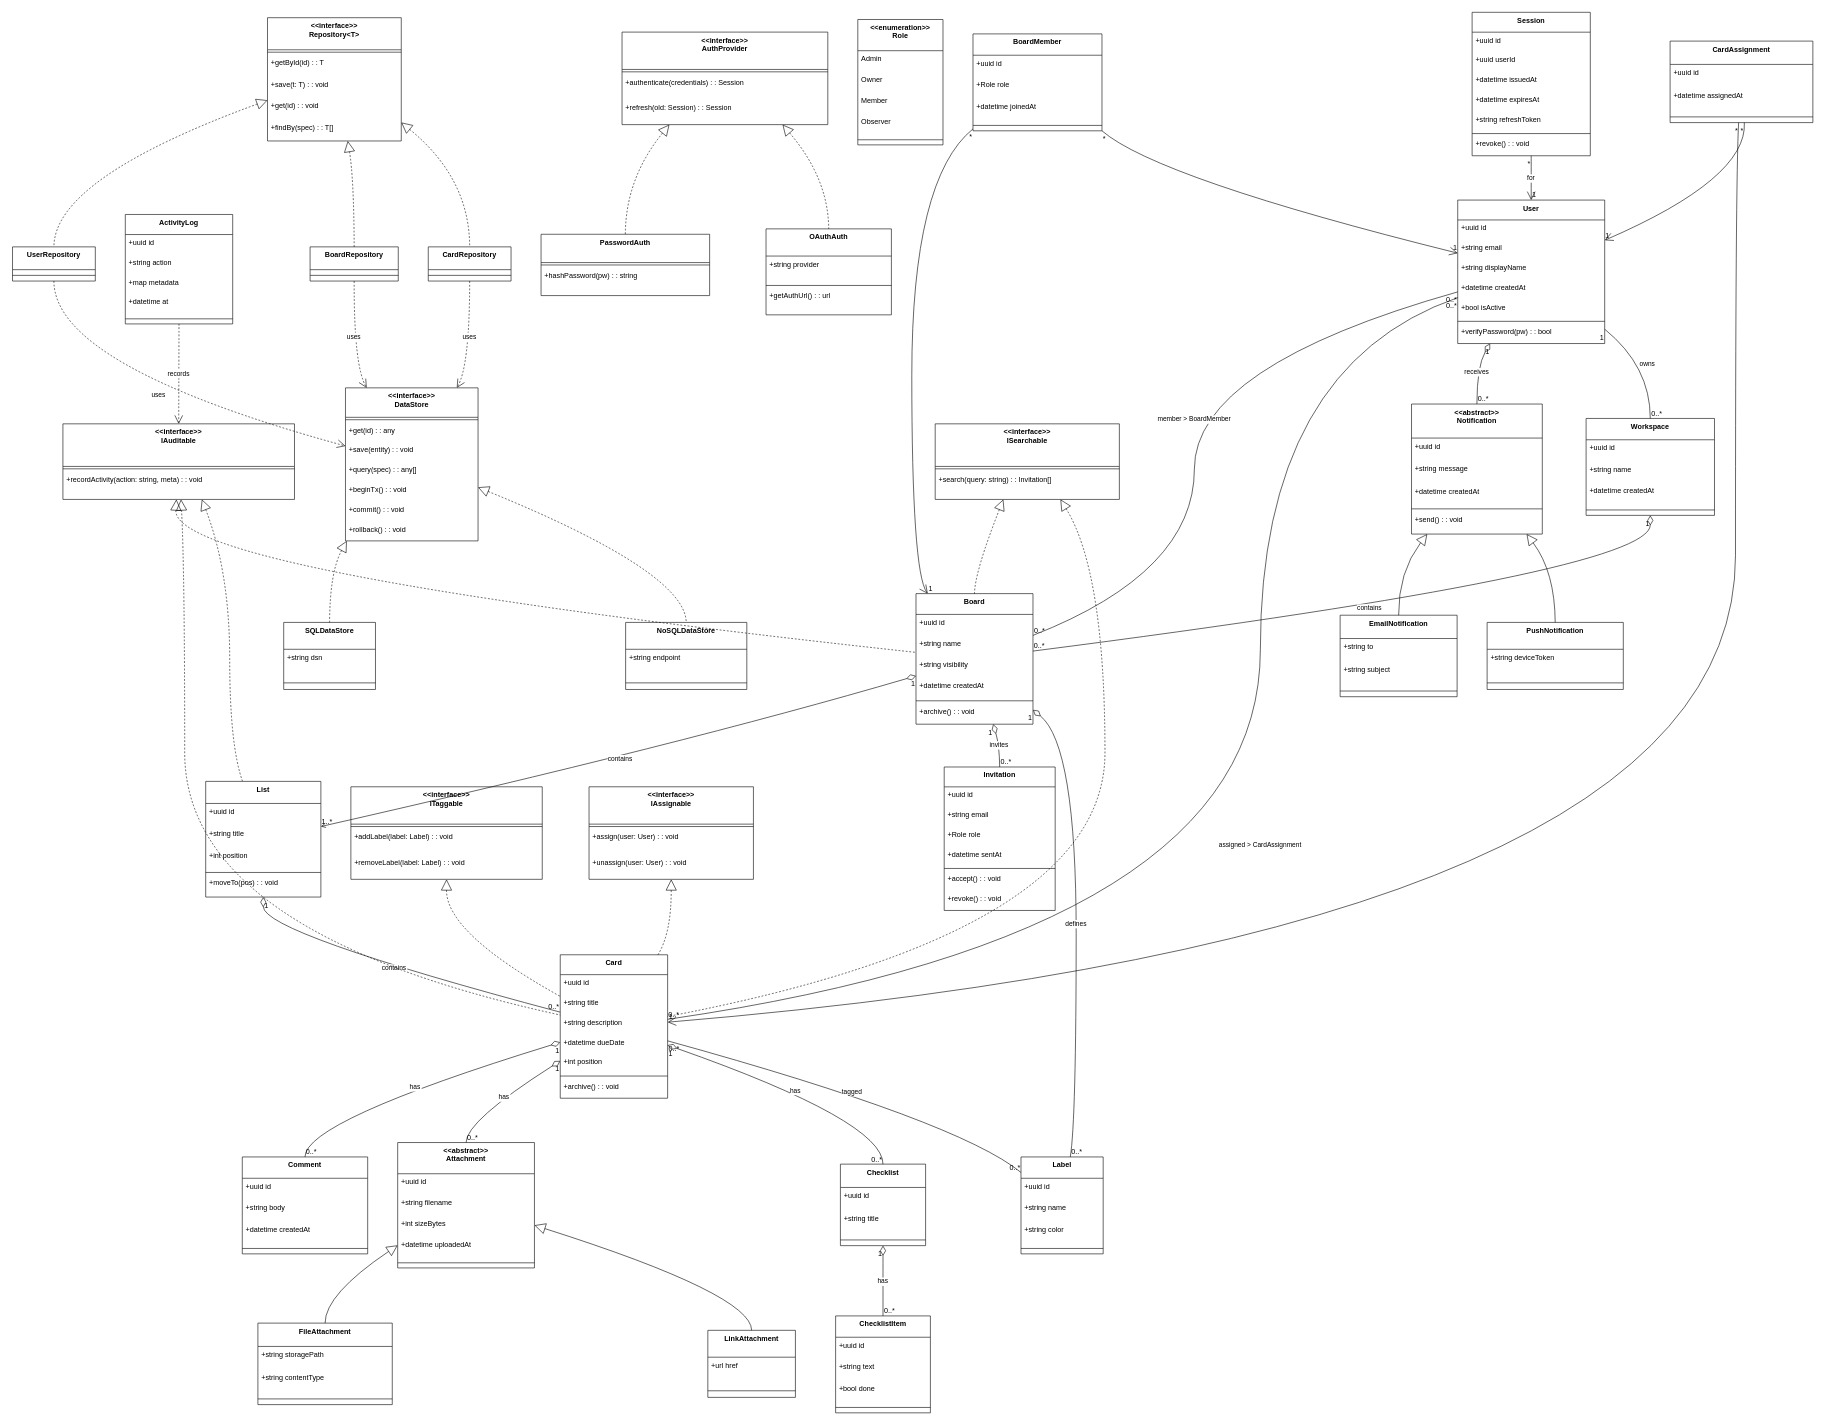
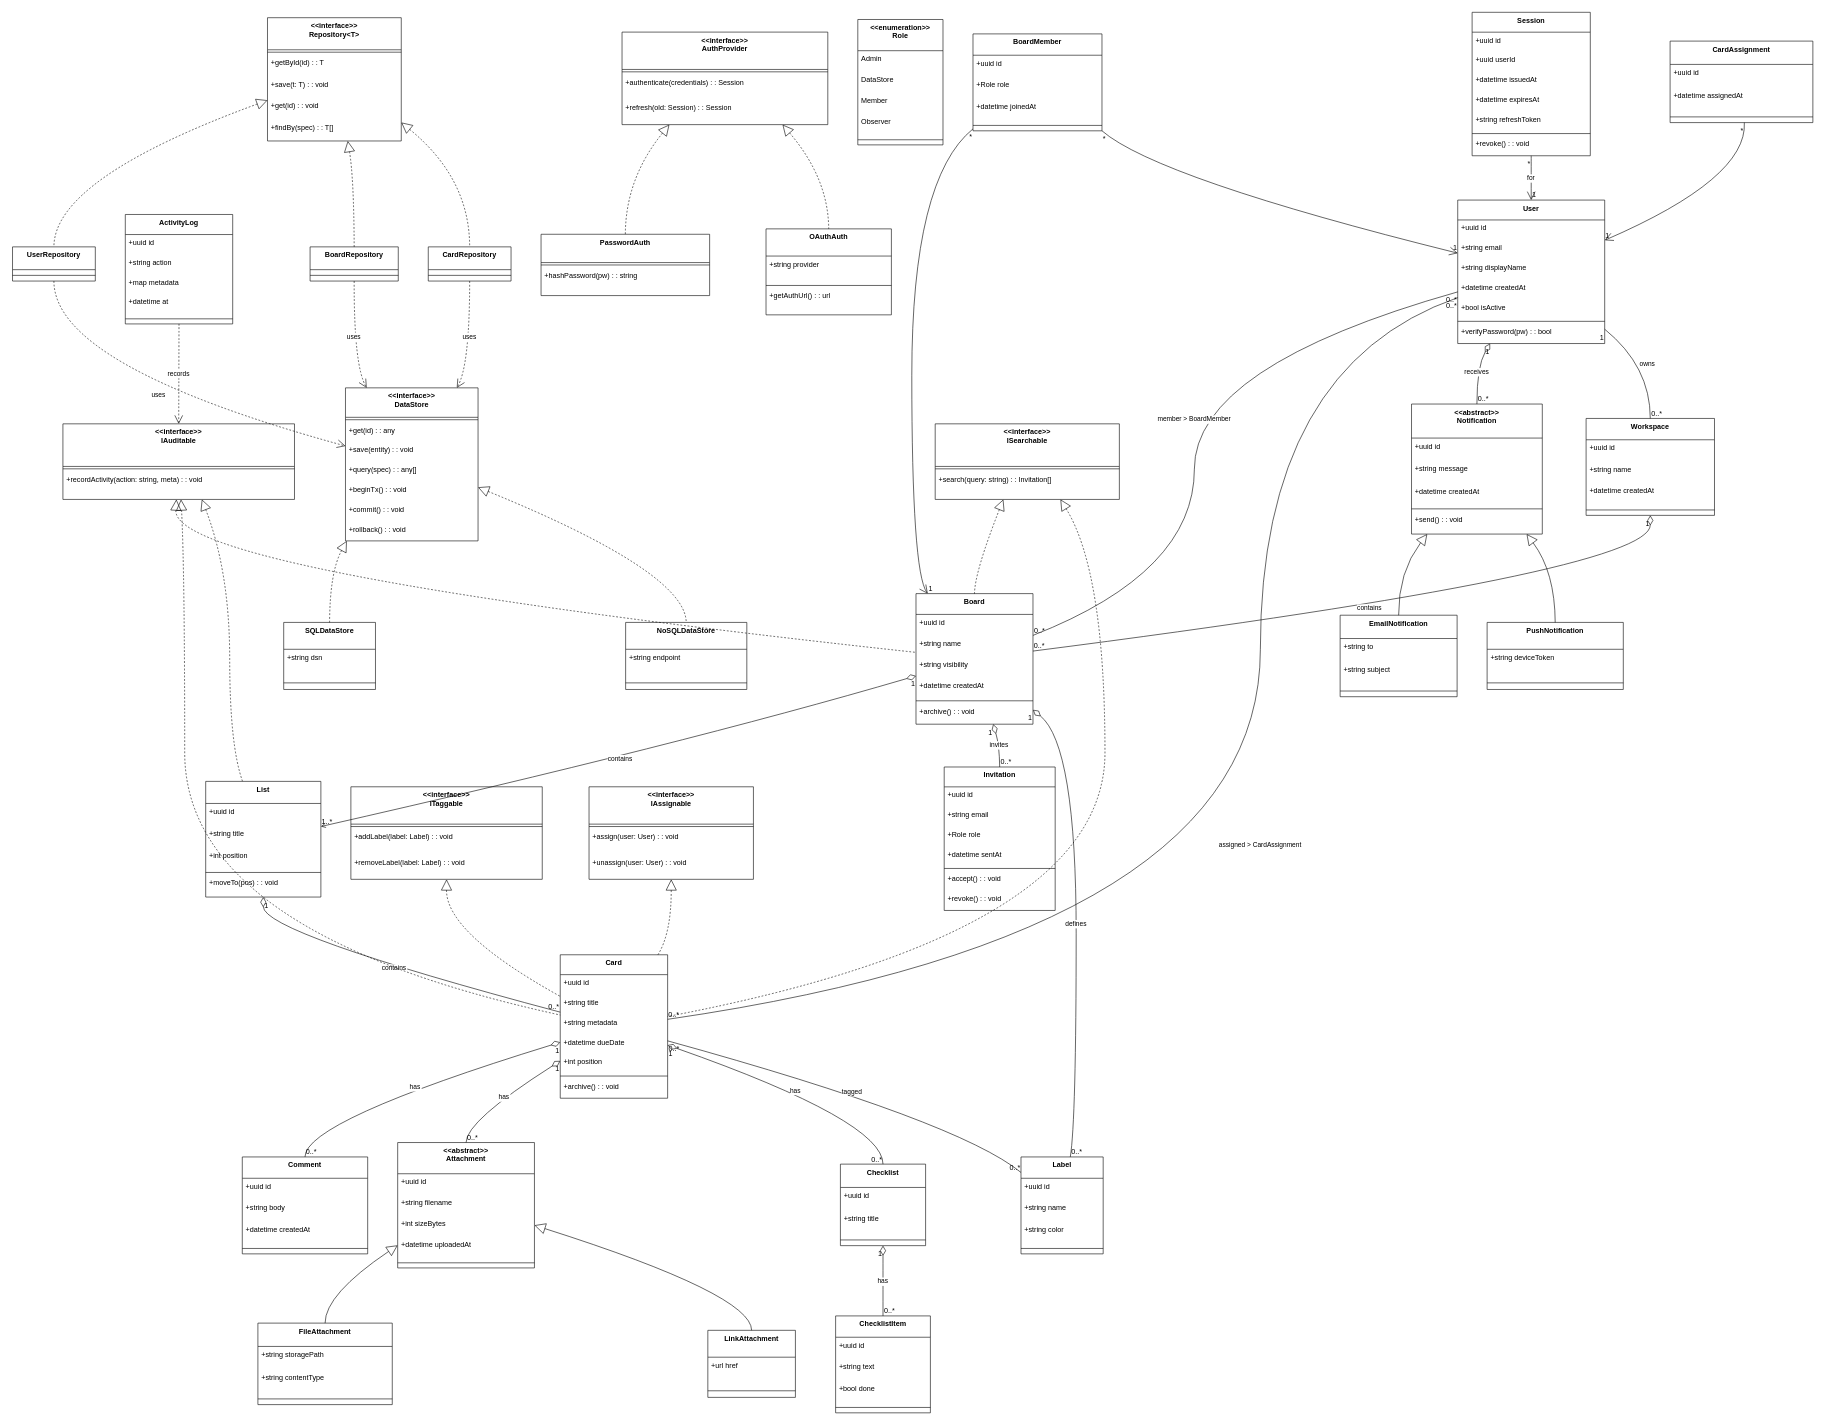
(871, 80) -> (879, 80)
(1189, 948) -> none
(598, 1022) -> (594, 1022)
